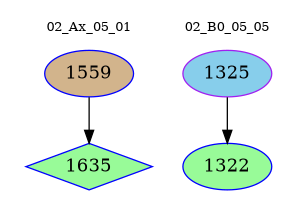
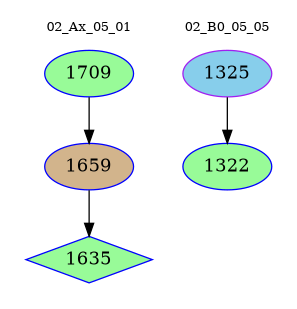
none -> (89, 74)
(89, 74) -> (89, 167)
